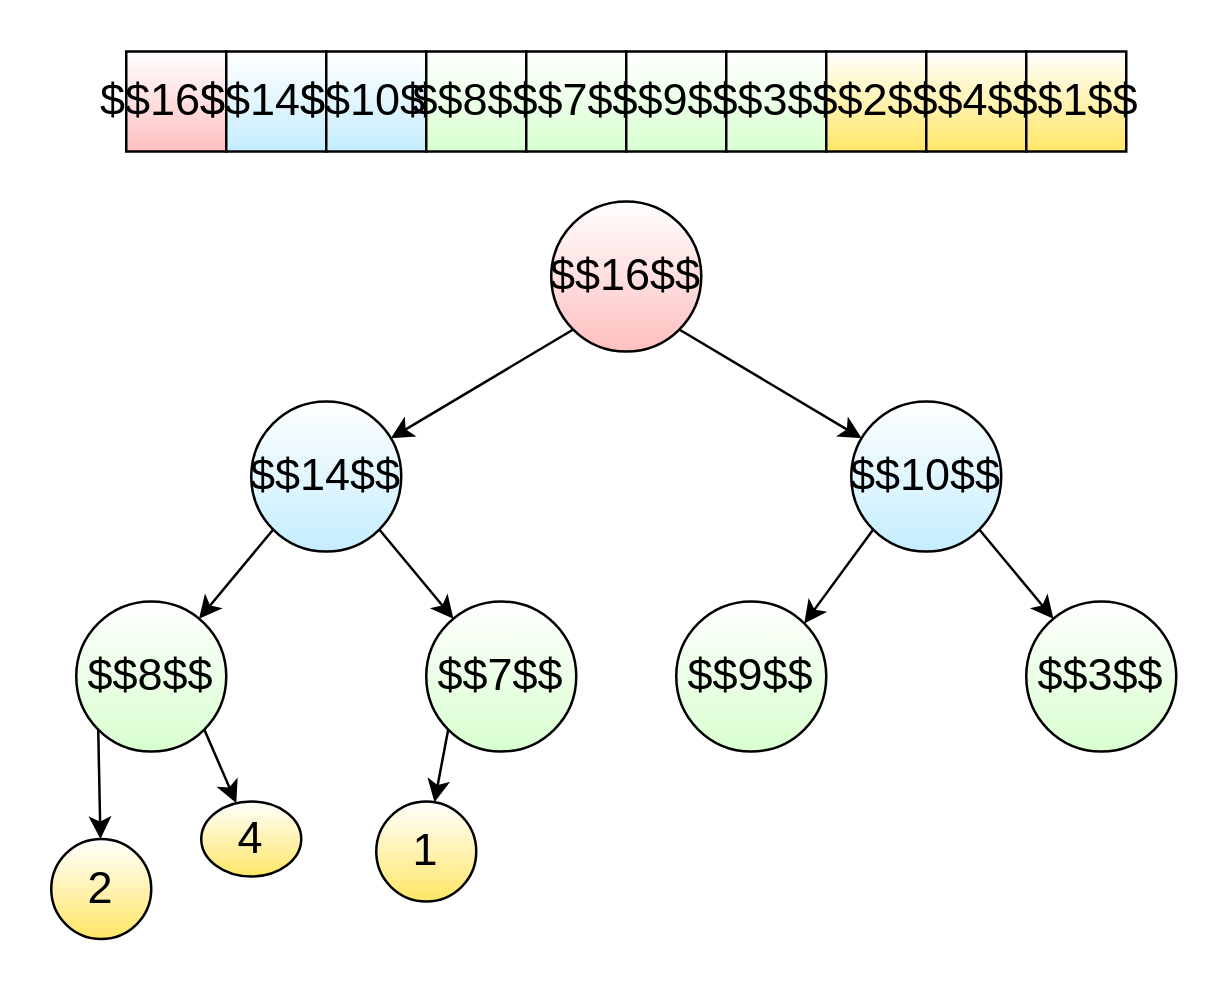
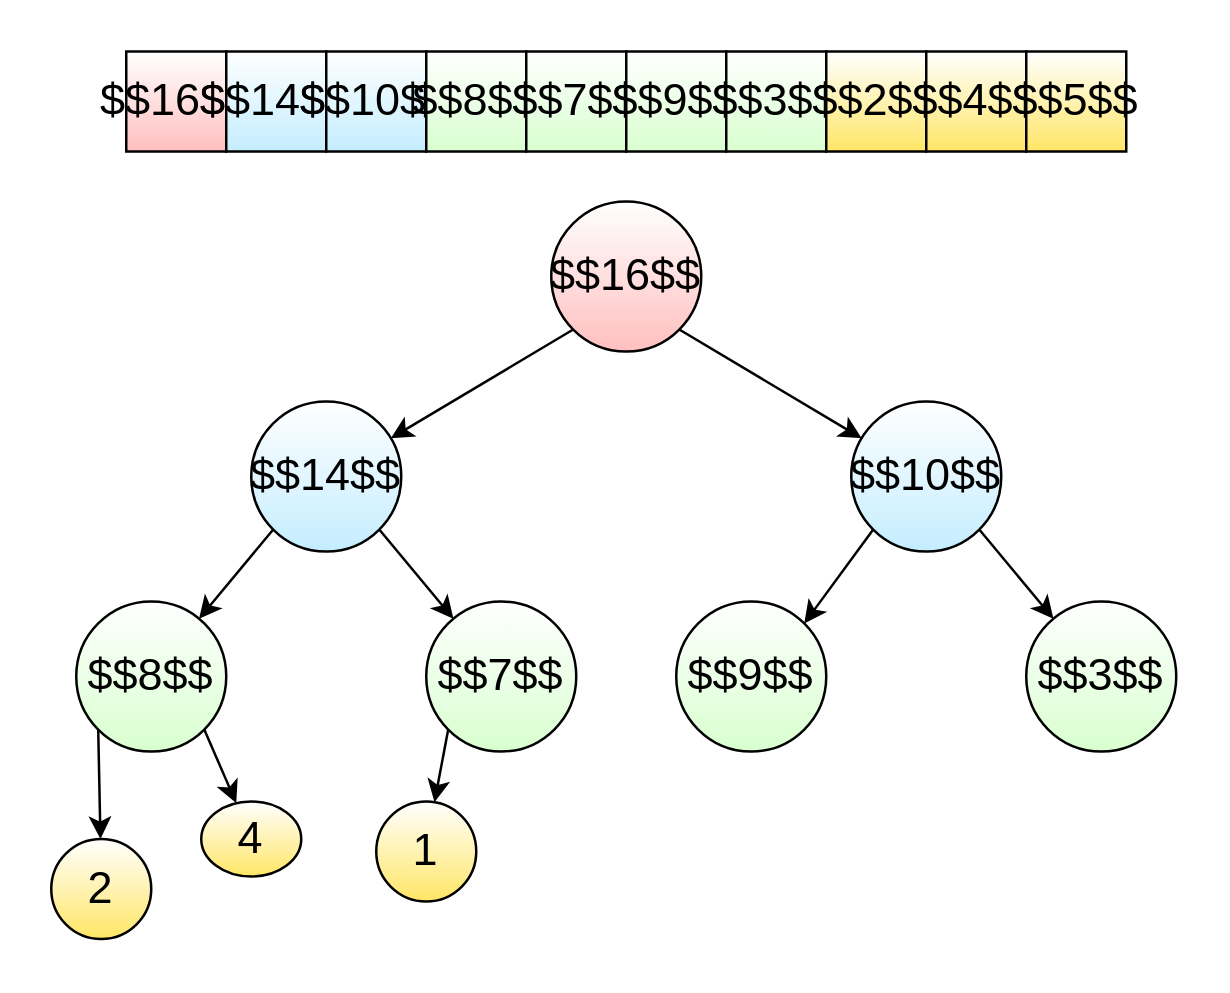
(1076, 101) -> (1076, 101)
